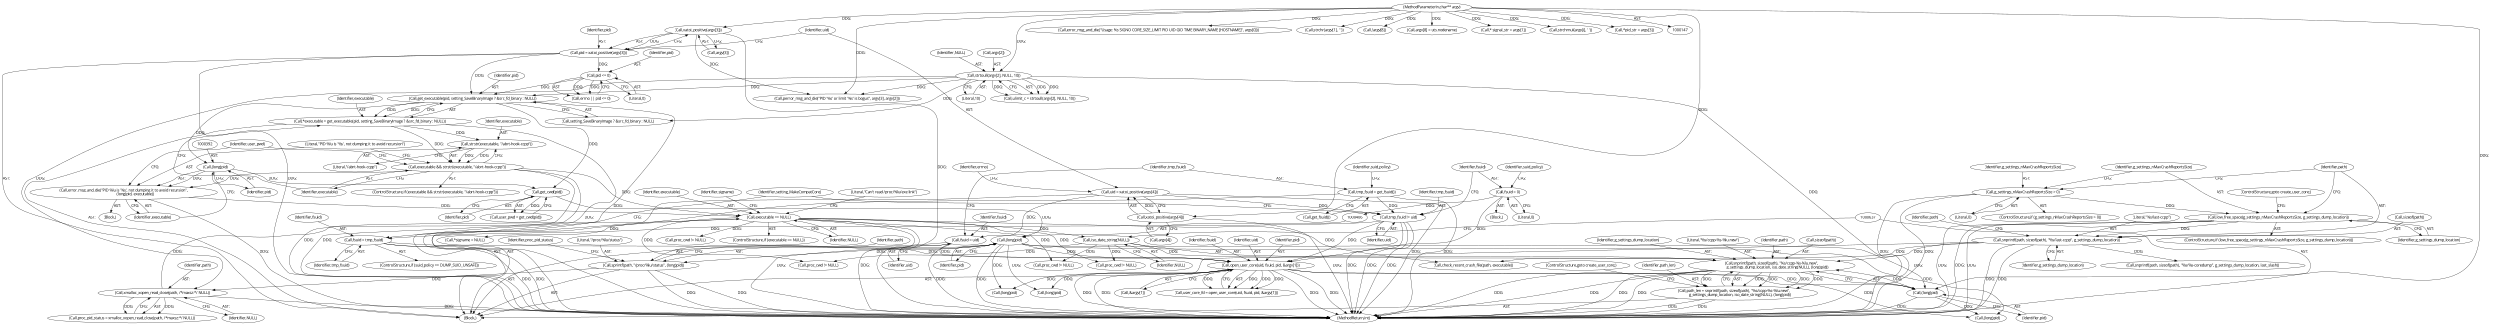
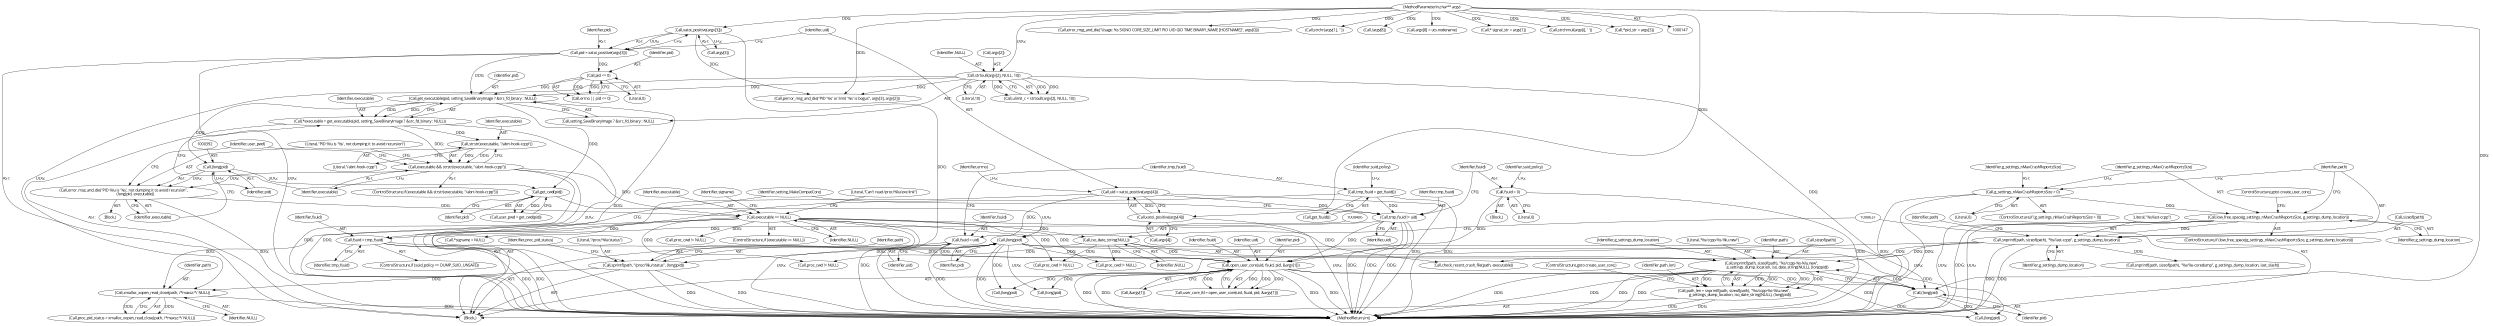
(948, 99) -> (948, 99)
(1422, 205) -> (1806, 303)
(432, 224) -> (320, 235)
